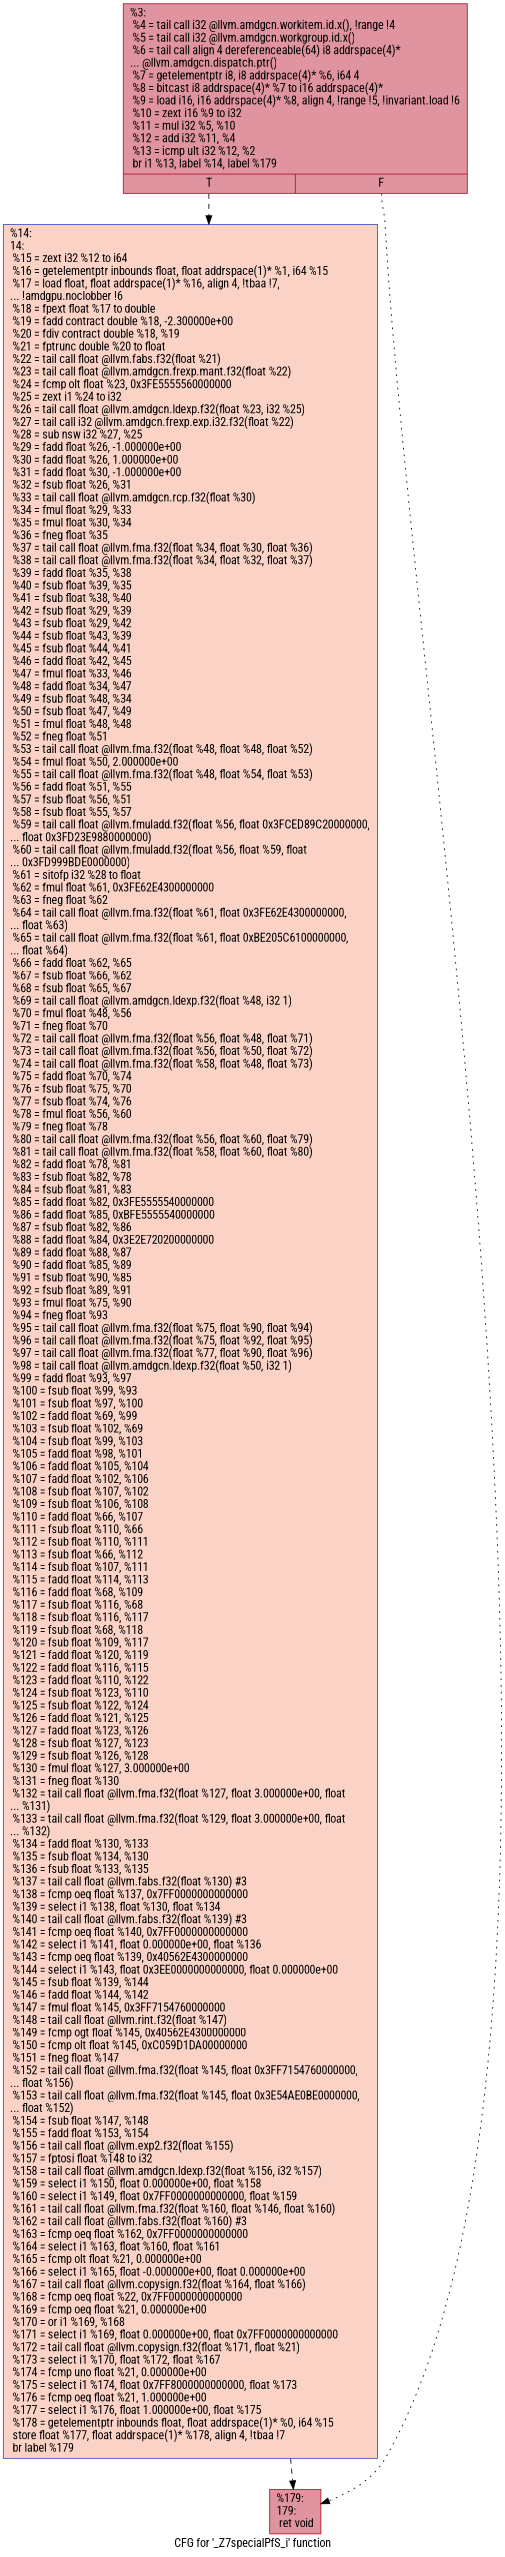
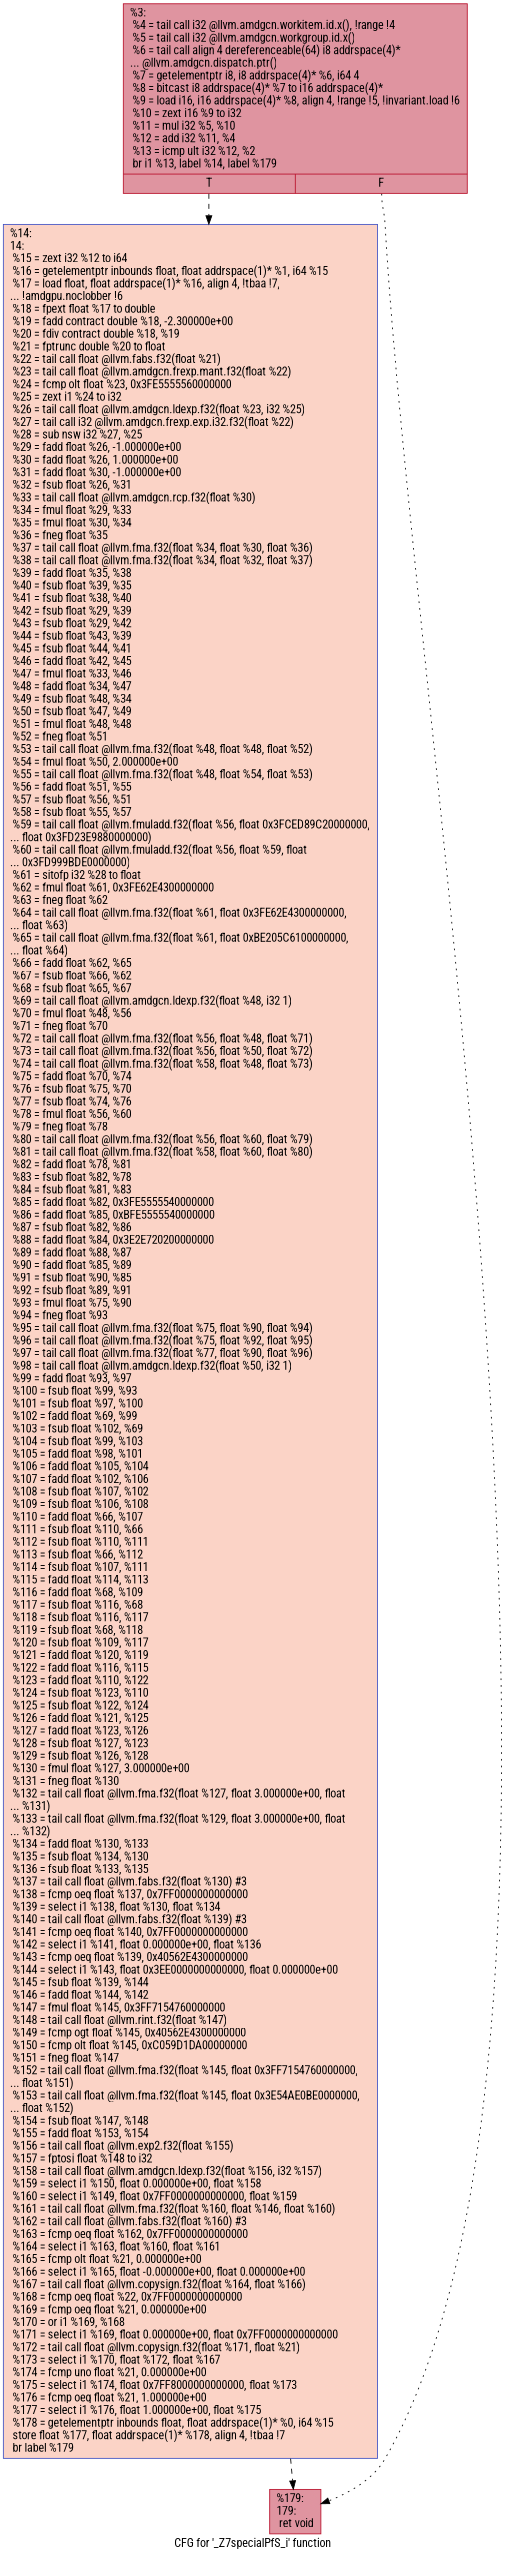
(42, 2083) -> (42, 2083)
